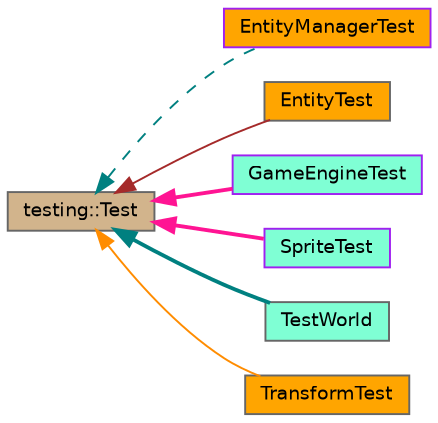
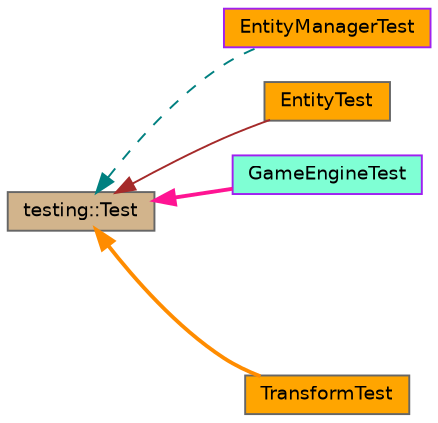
(327, 248) -> none
(176, 320) -> (176, 320)
(327, 321) -> none
